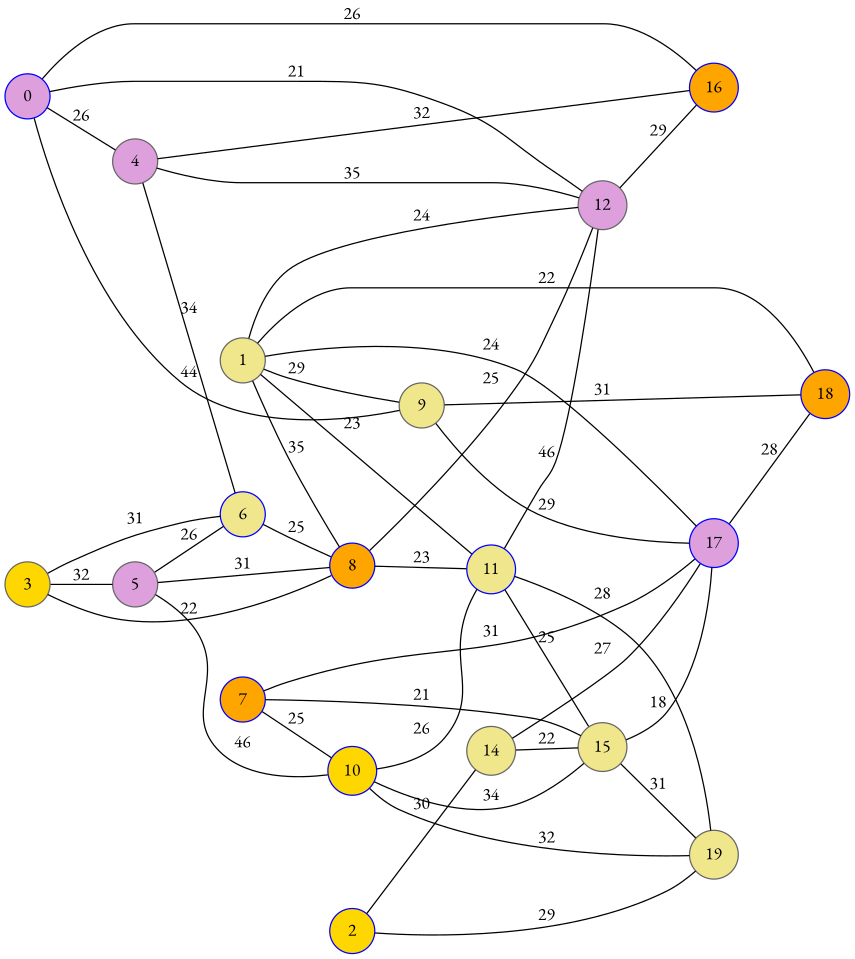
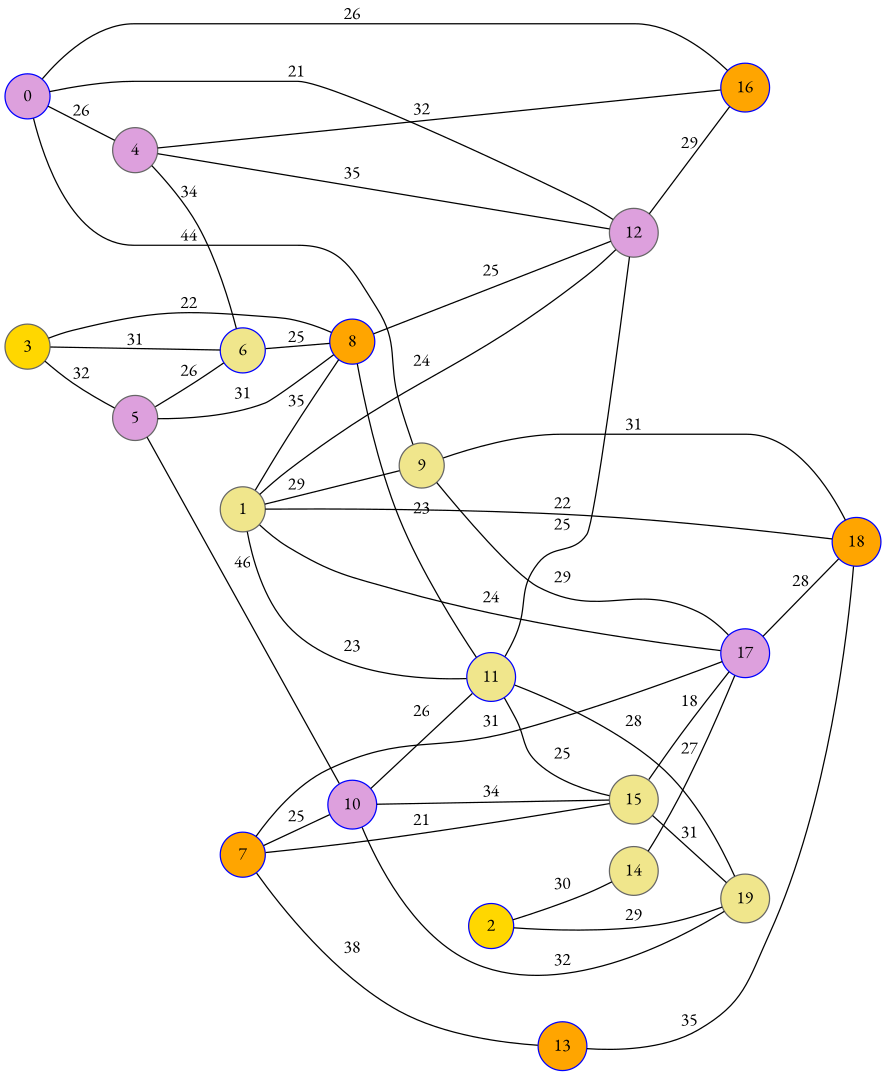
(547, 452) -> (562, 525)
(547, 749) -> none
(352, 771) -> (352, 805)
none -> (562, 1046)
